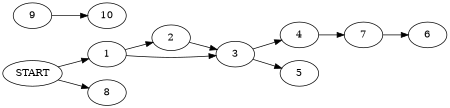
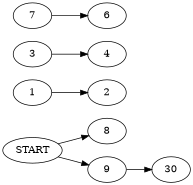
(107, 16) -> (171, 170)
(328, 35) -> none
(200, 45) -> none
(168, 57) -> none
(70, 64) -> (70, 160)
(299, 73) -> none
